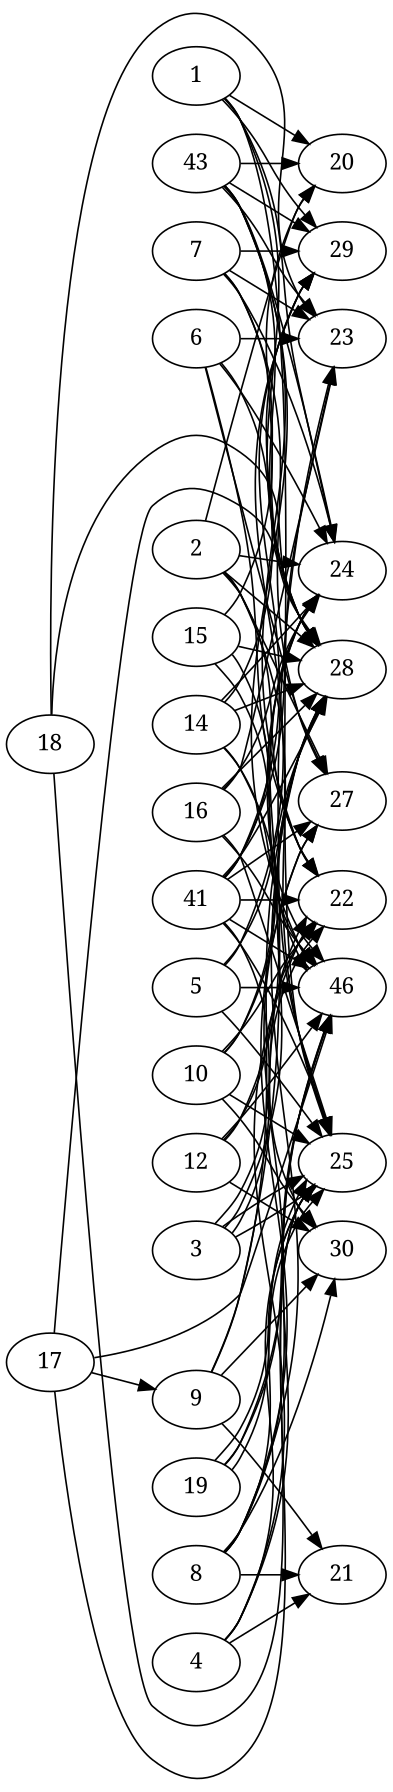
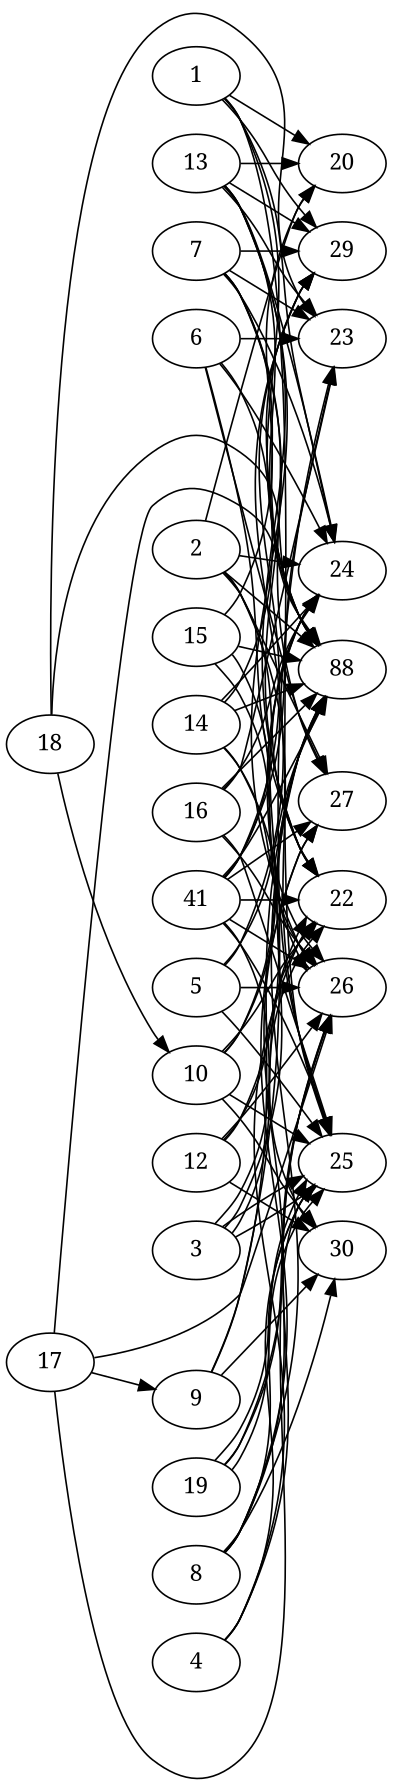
(196, 163) -> (196, 163)
none -> (274, 565)
(342, 670) -> (342, 670)
(342, 988) -> (342, 988)
(121, 1549) -> (102, 924)
(342, 1575) -> none
